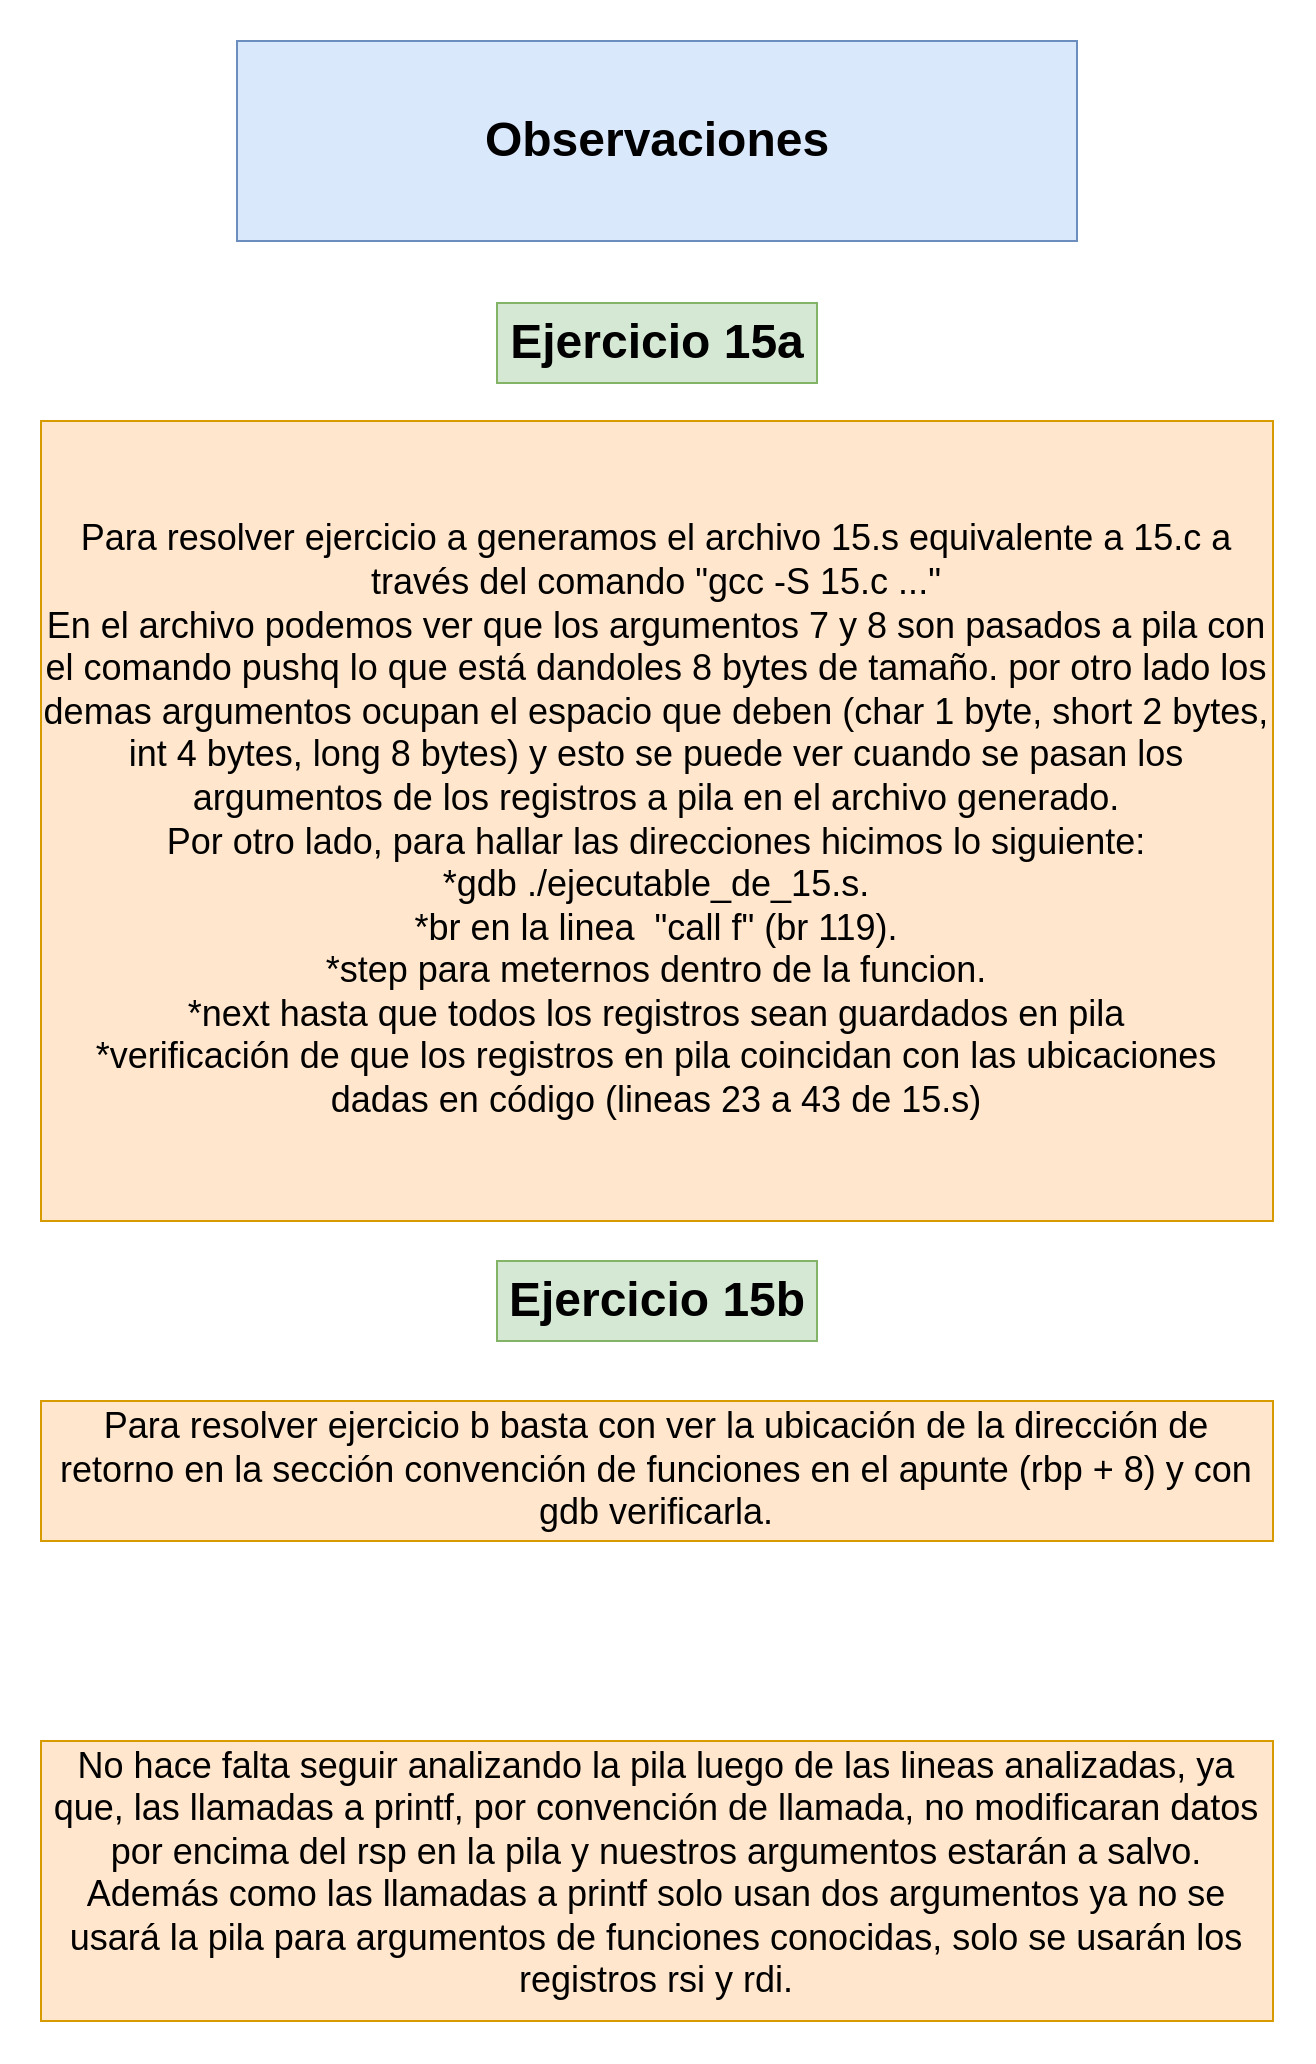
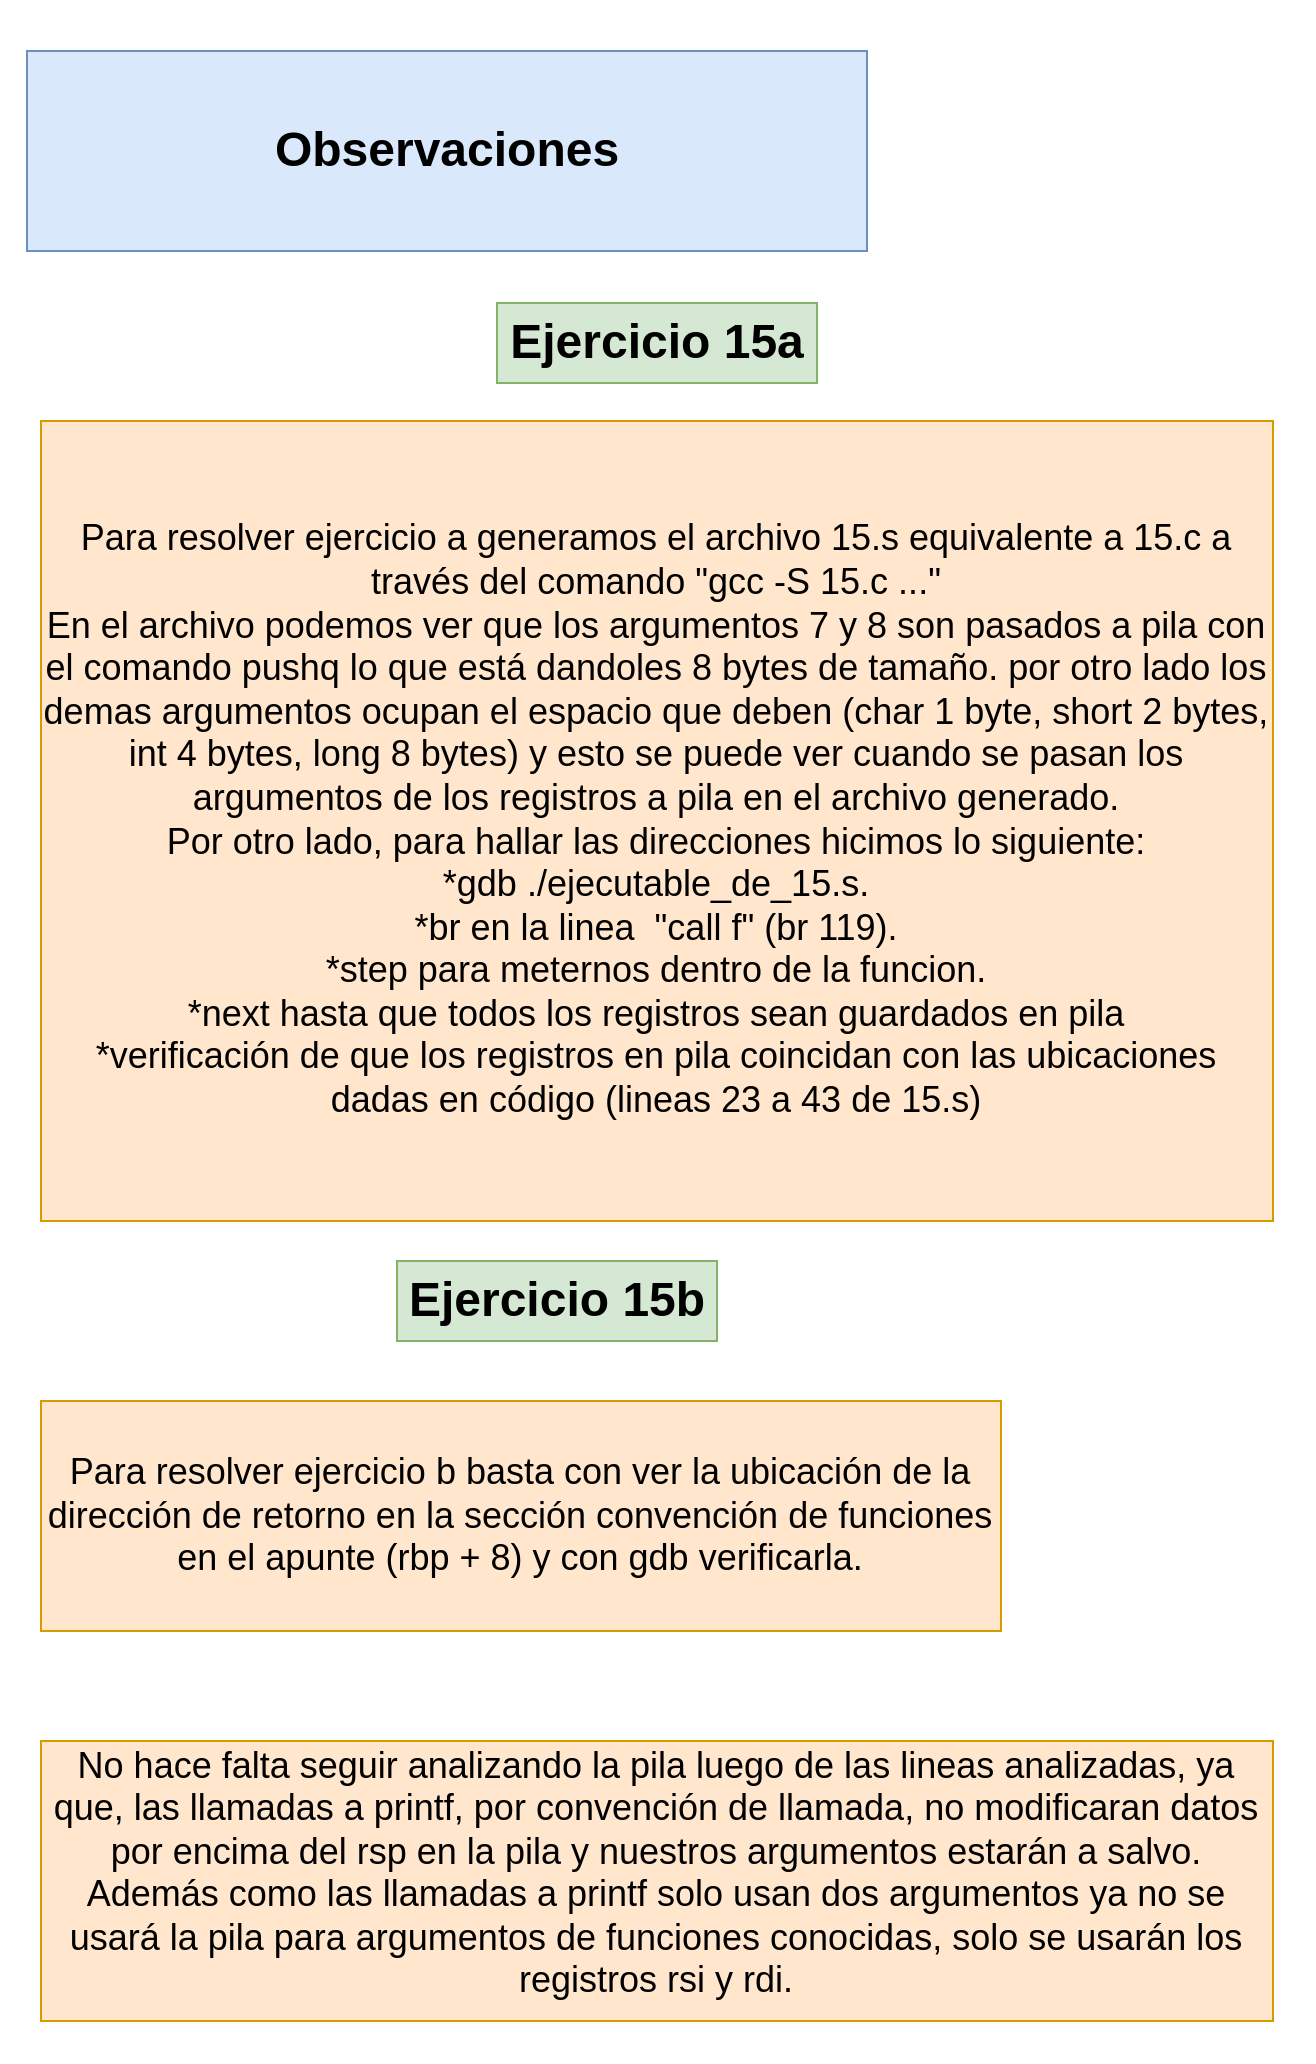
(657, 141) -> (447, 151)
(657, 1301) -> (557, 1301)
(657, 1471) -> (521, 1516)
